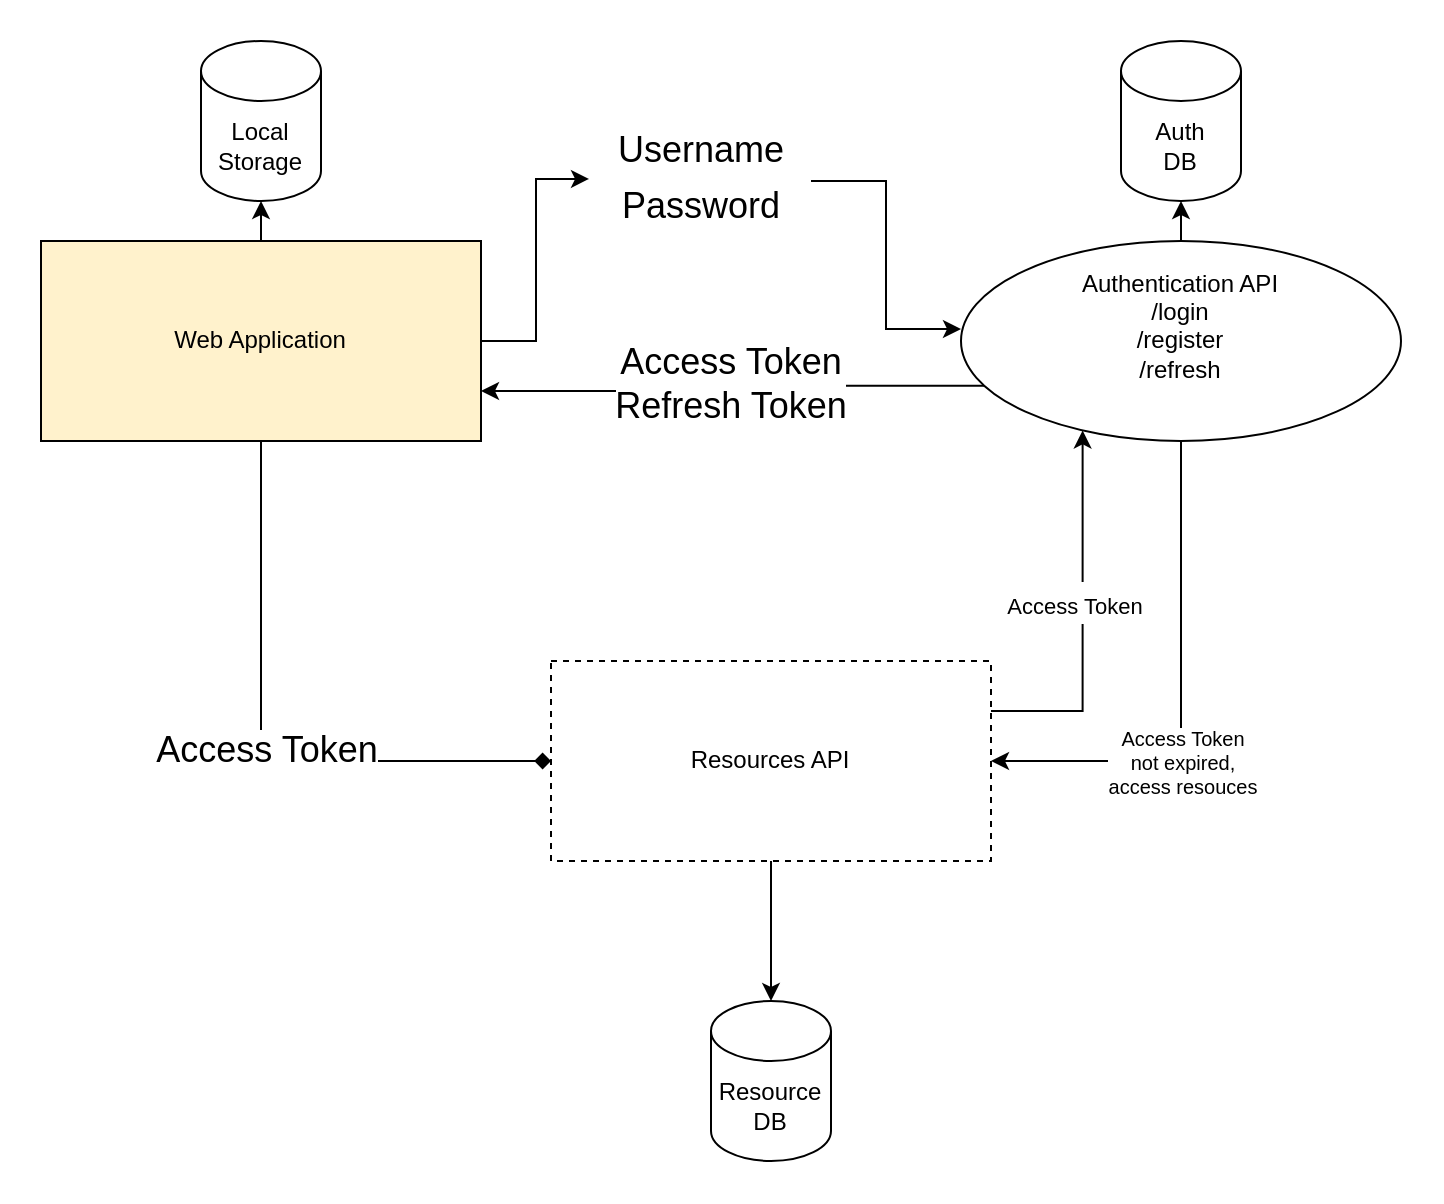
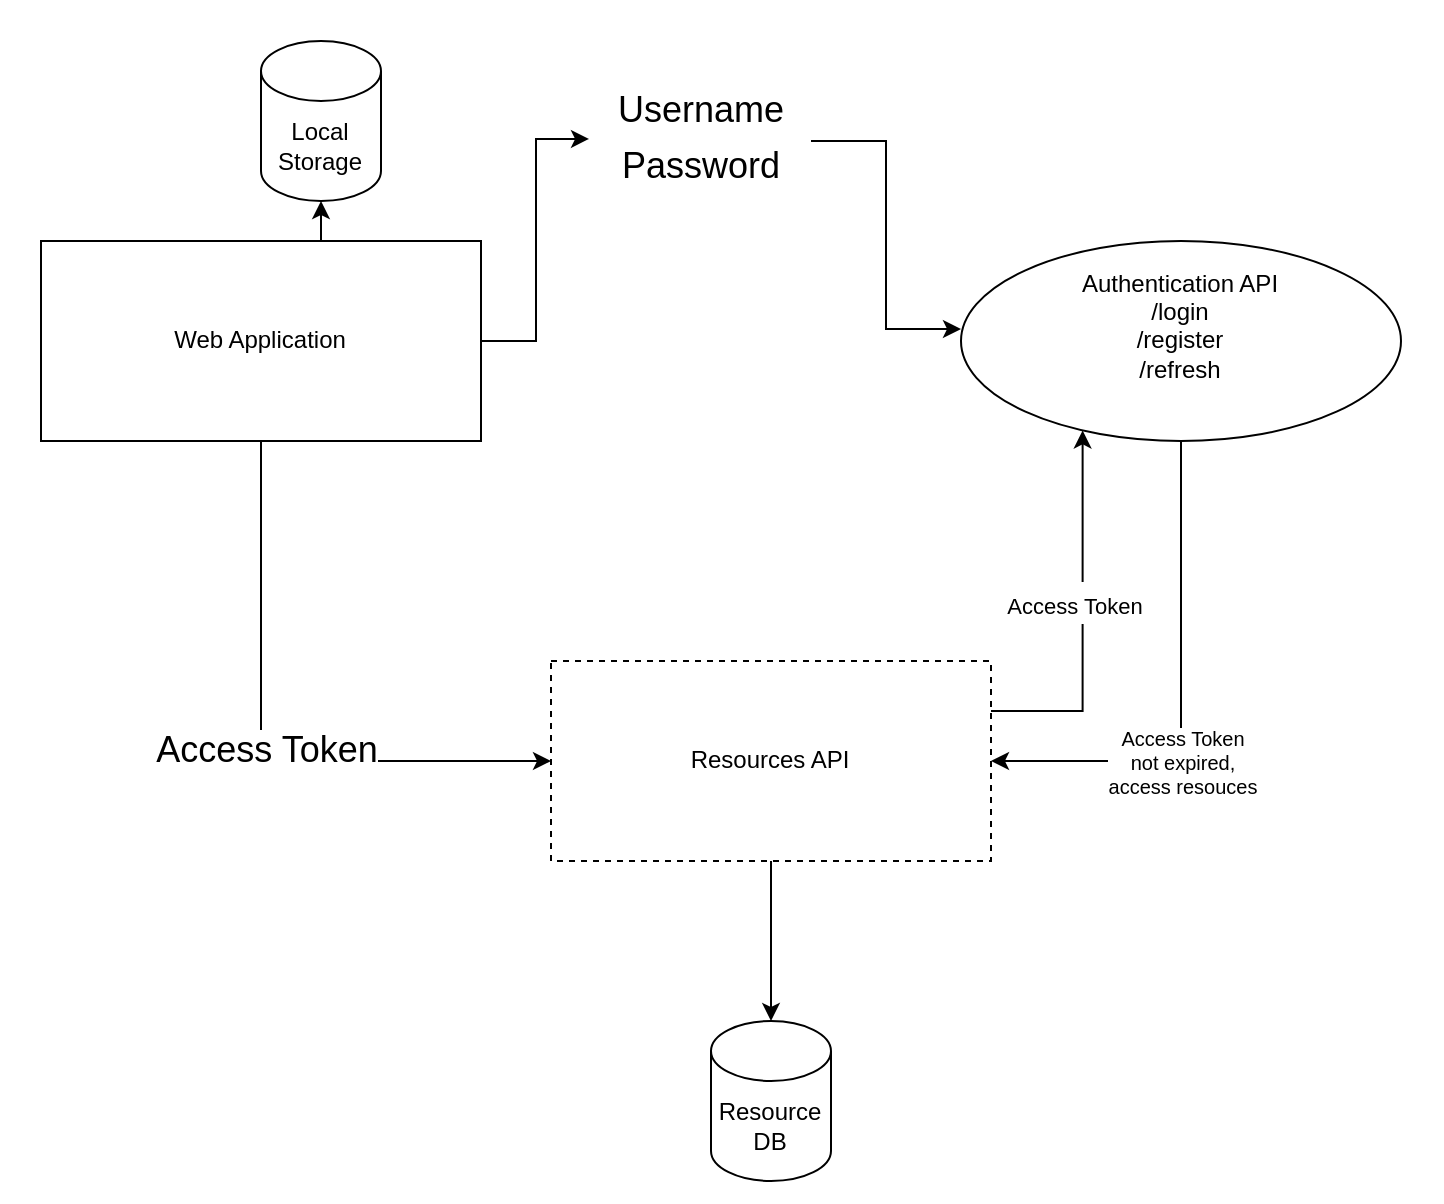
(261, 121) -> (321, 121)
(1181, 121) -> none
(701, 181) -> (701, 141)
(1181, 228) -> none
(261, 341) -> (261, 341)
(566, 391) -> none
(534, 761) -> (535, 761)
(771, 1081) -> (771, 1101)
